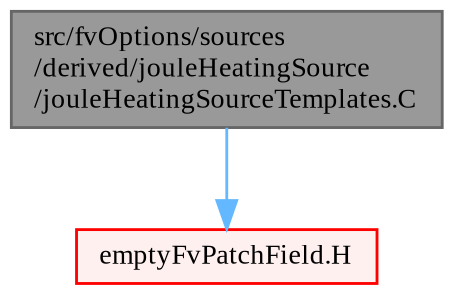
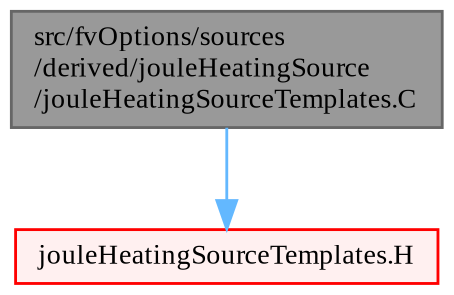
(227, 257) -> (227, 257)
